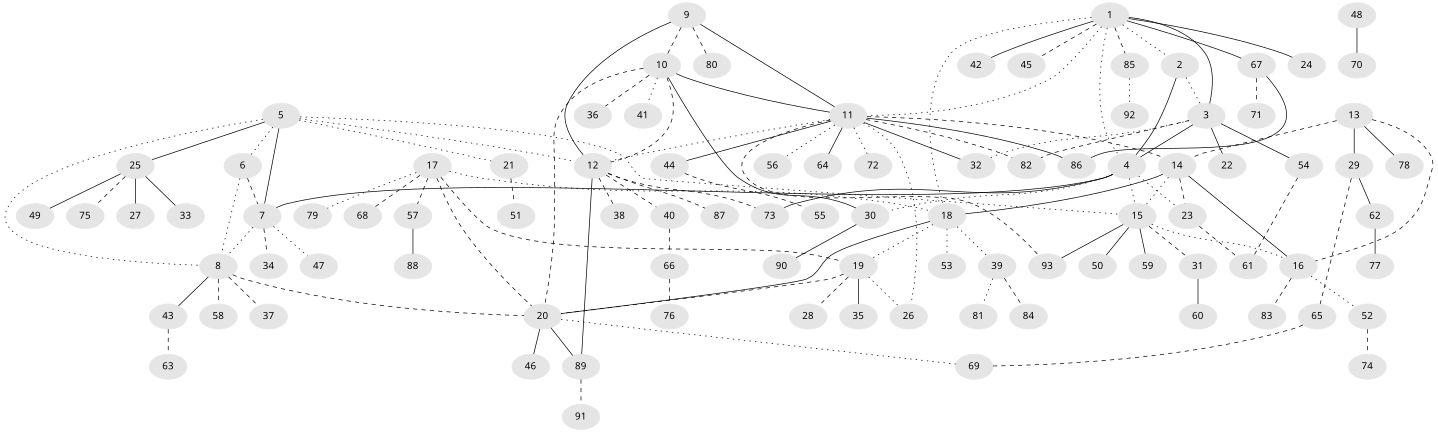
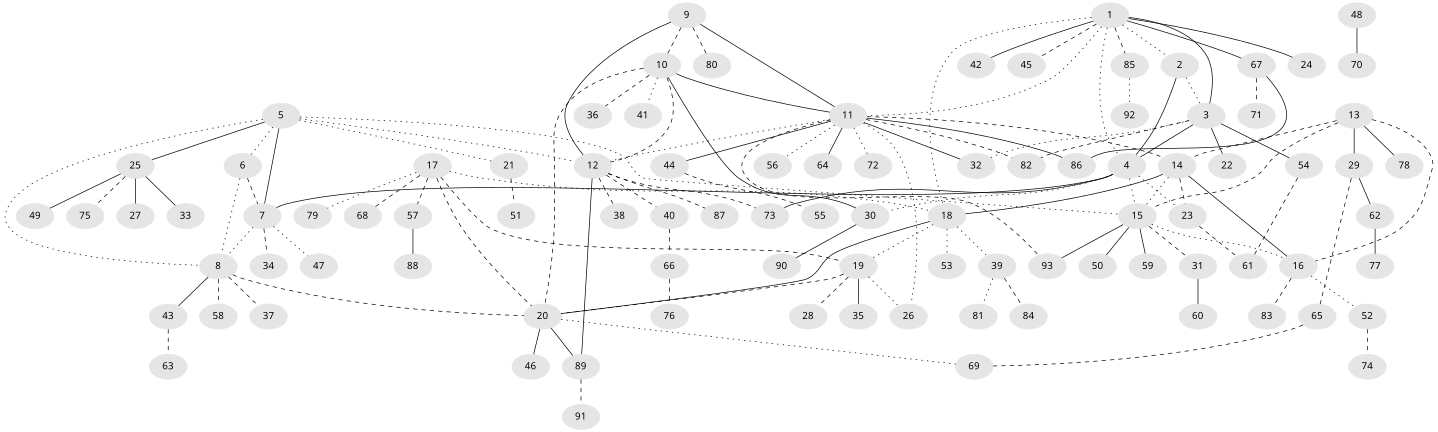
none -> (1252, 179)
